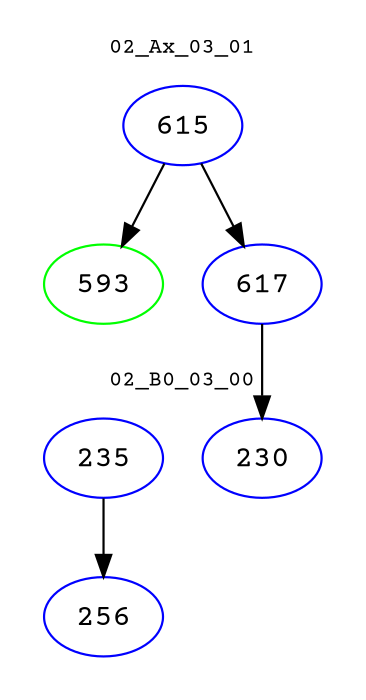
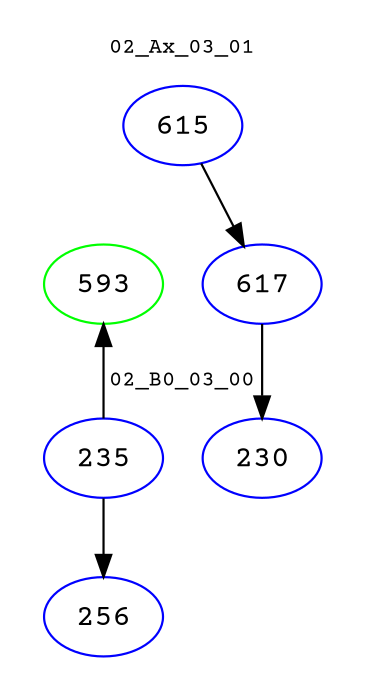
(148, 195) -> (104, 383)
